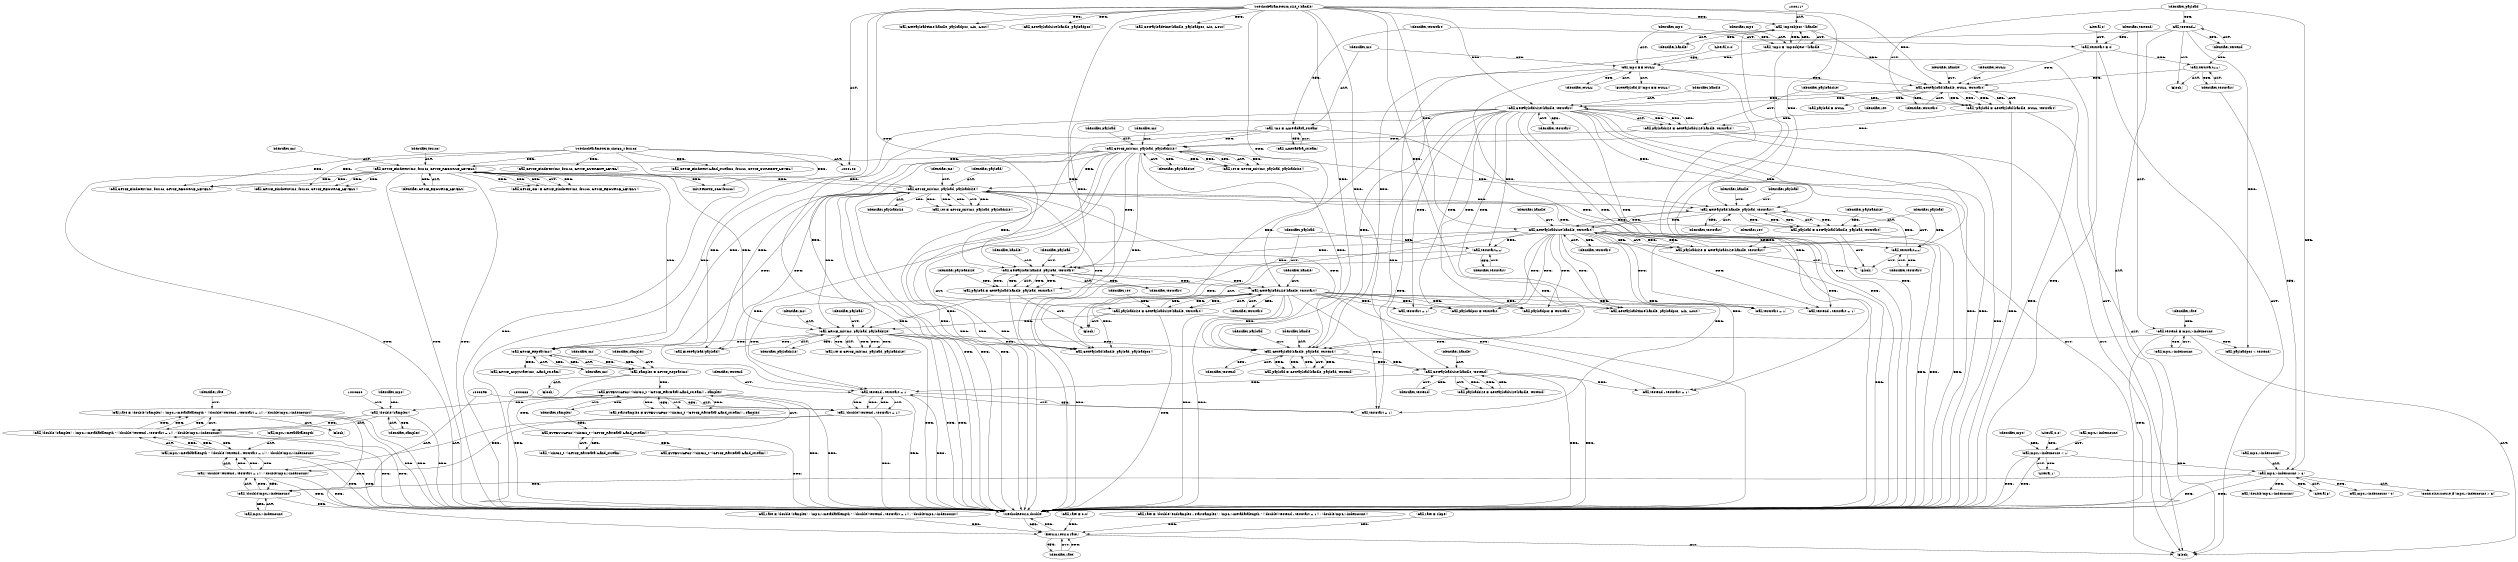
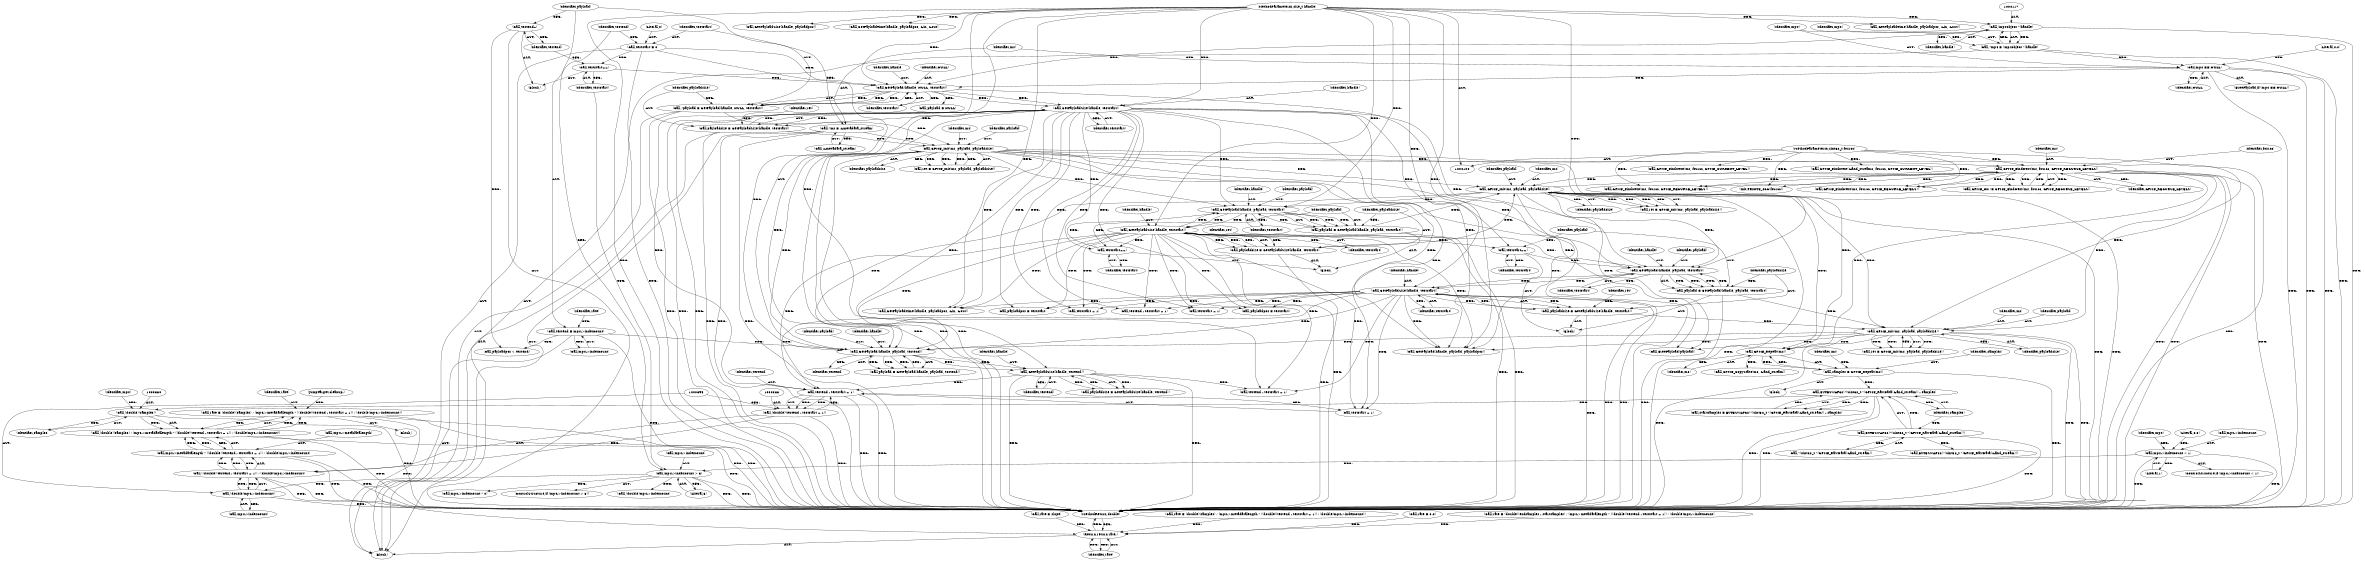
(1645, 59) -> (869, 152)
(1344, 179) -> (782, 179)
(507, 332) -> (2230, 332)
none -> (326, 392)
none -> (2222, 474)
